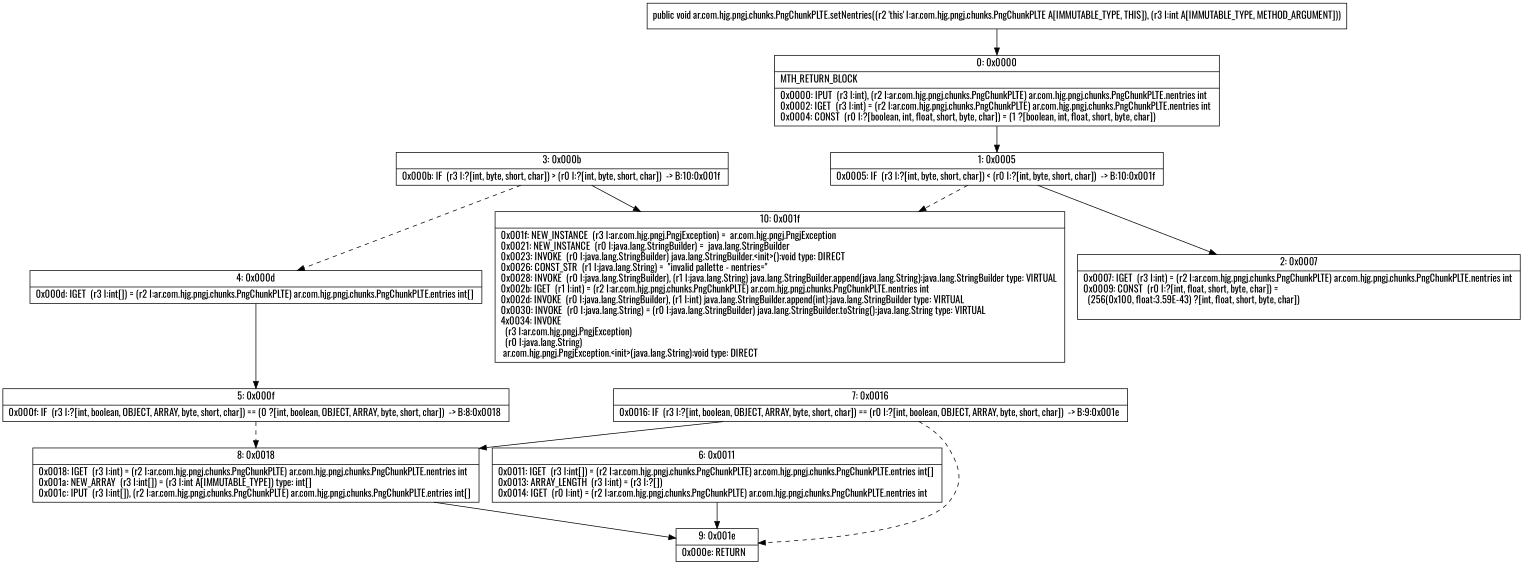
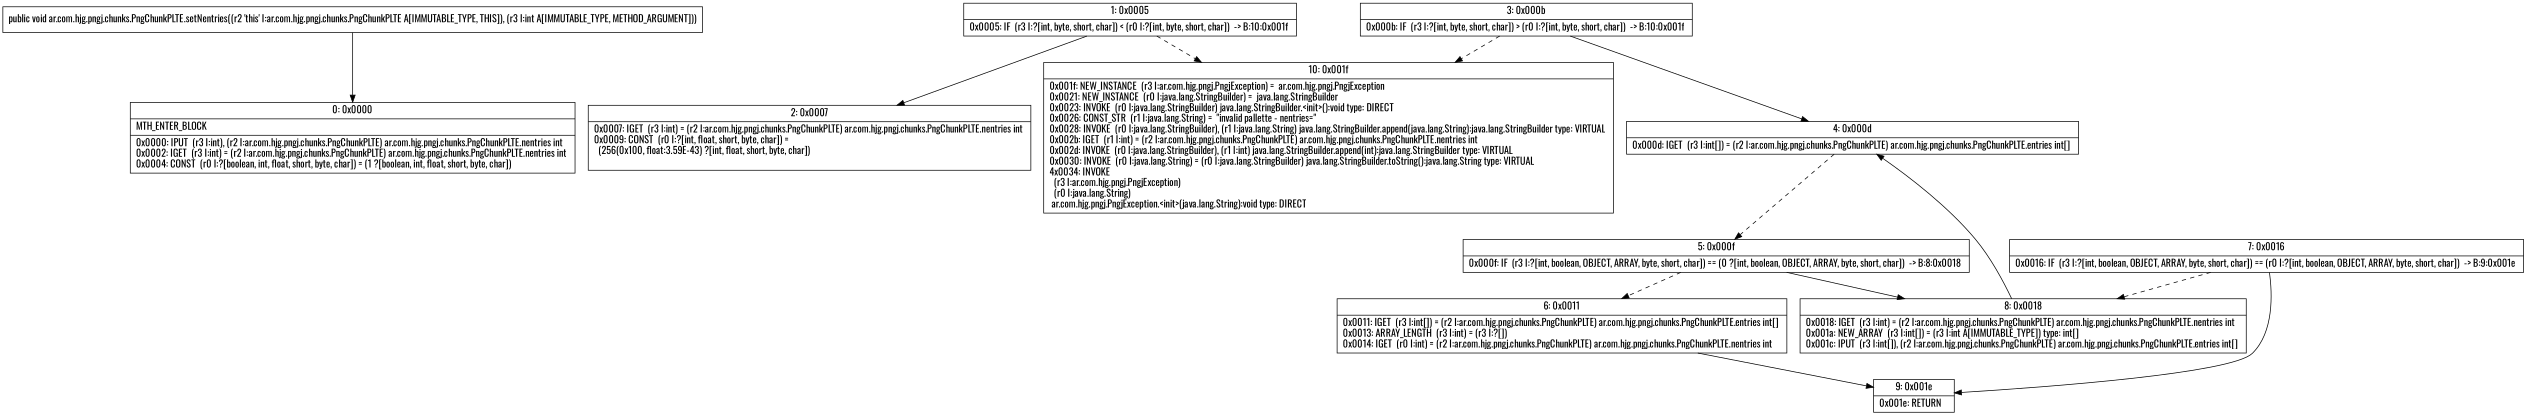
(819, 80) -> (172, 127)
(997, 136) -> none
(613, 197) -> (1480, 47)
(412, 227) -> (1686, 77)
none -> (1655, 284)
(256, 342) -> (1787, 194)
(256, 431) -> (1842, 285)
(605, 434) -> (2167, 285)
(551, 520) -> (1957, 220)
(909, 523) -> (2151, 376)
(717, 553) -> (1914, 404)
